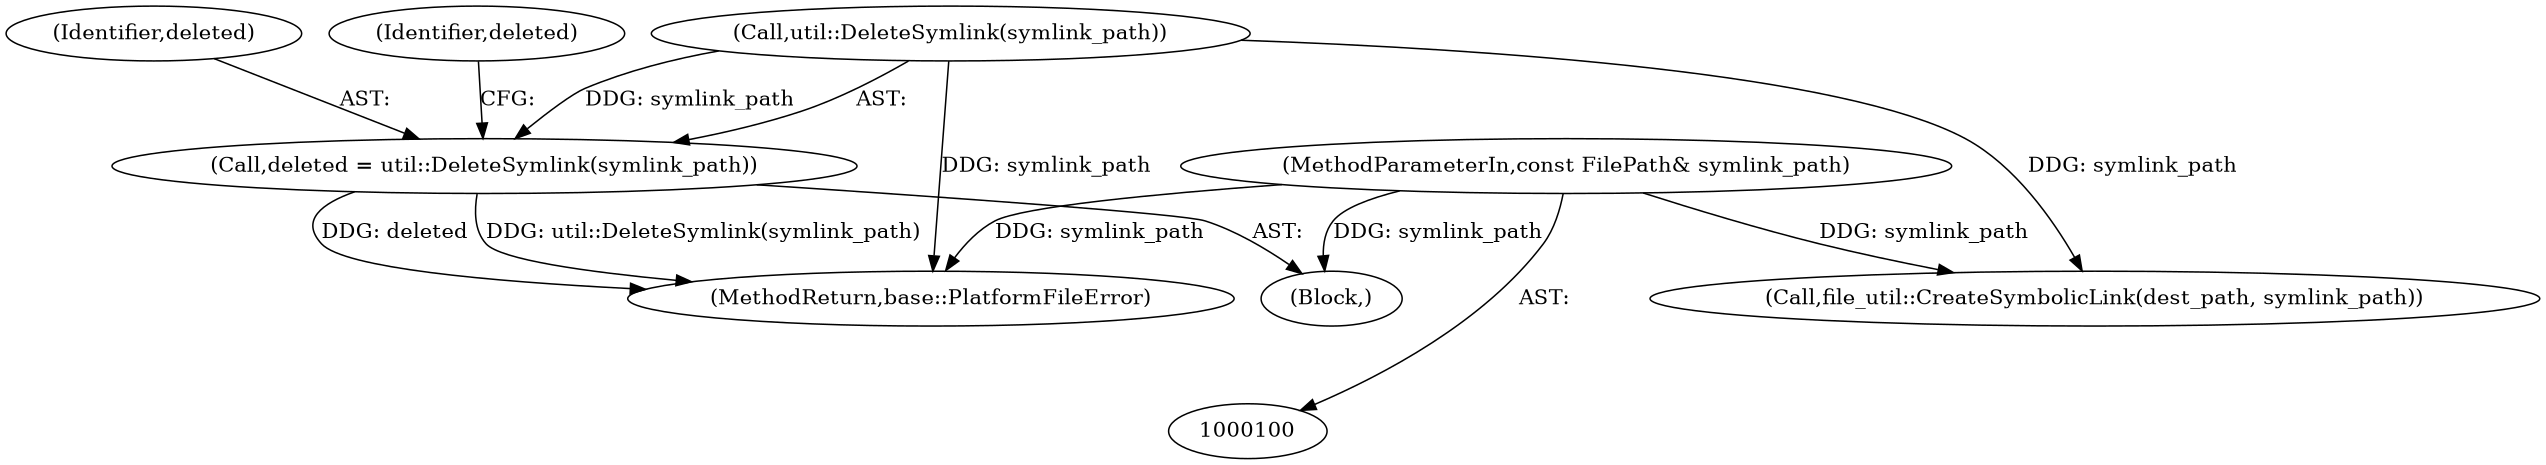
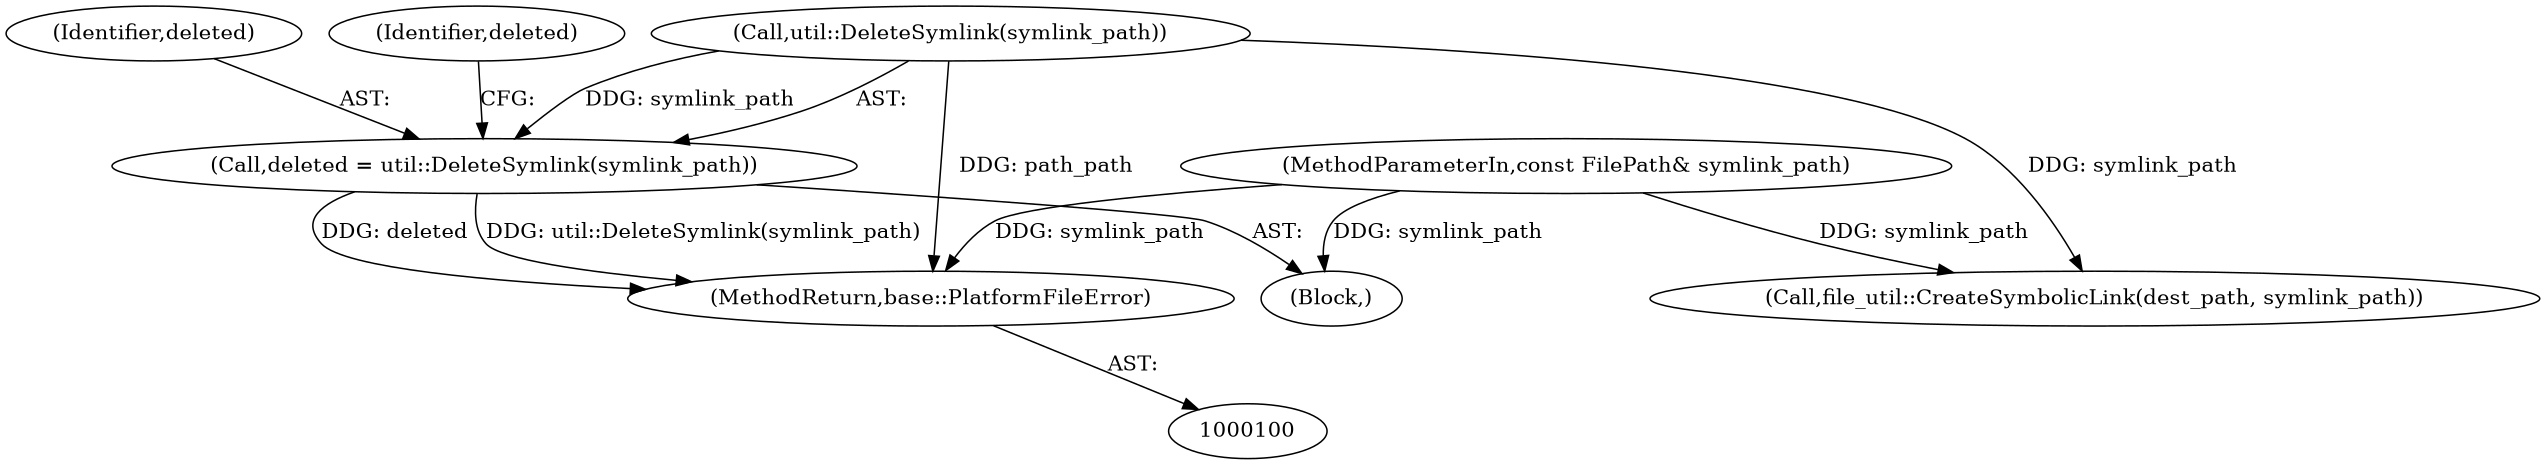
(1047, 166) -> (1047, 166)
(1461, 322) -> (1089, 365)
